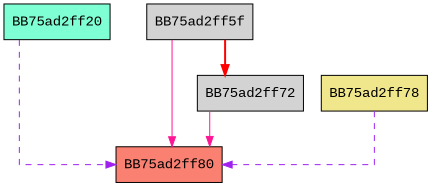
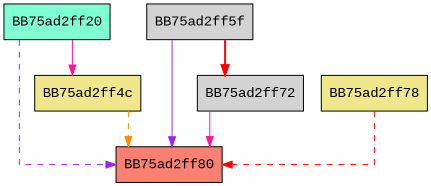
(172, 88) -> (172, 88)
none -> (88, 93)
(330, 165) -> (330, 165)
